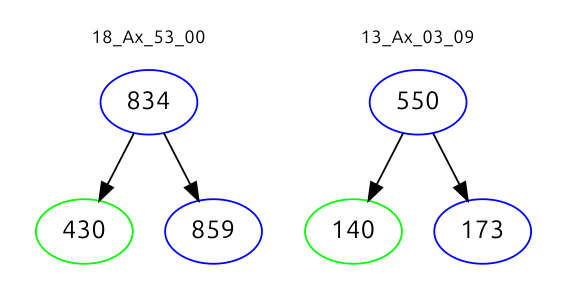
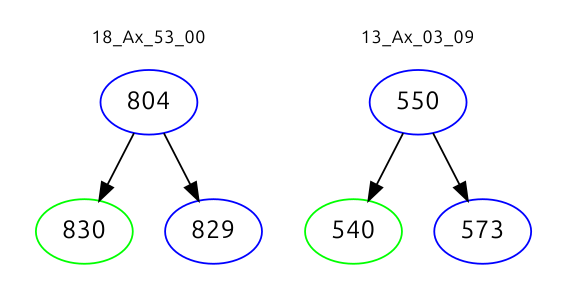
(149, 102) -> (149, 102)
(84, 231) -> (84, 231)
(214, 231) -> (214, 231)
(354, 231) -> (354, 231)
(483, 231) -> (483, 231)
